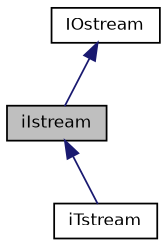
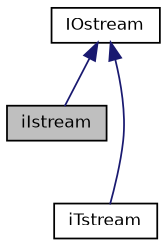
(85, 180) -> (124, 133)
